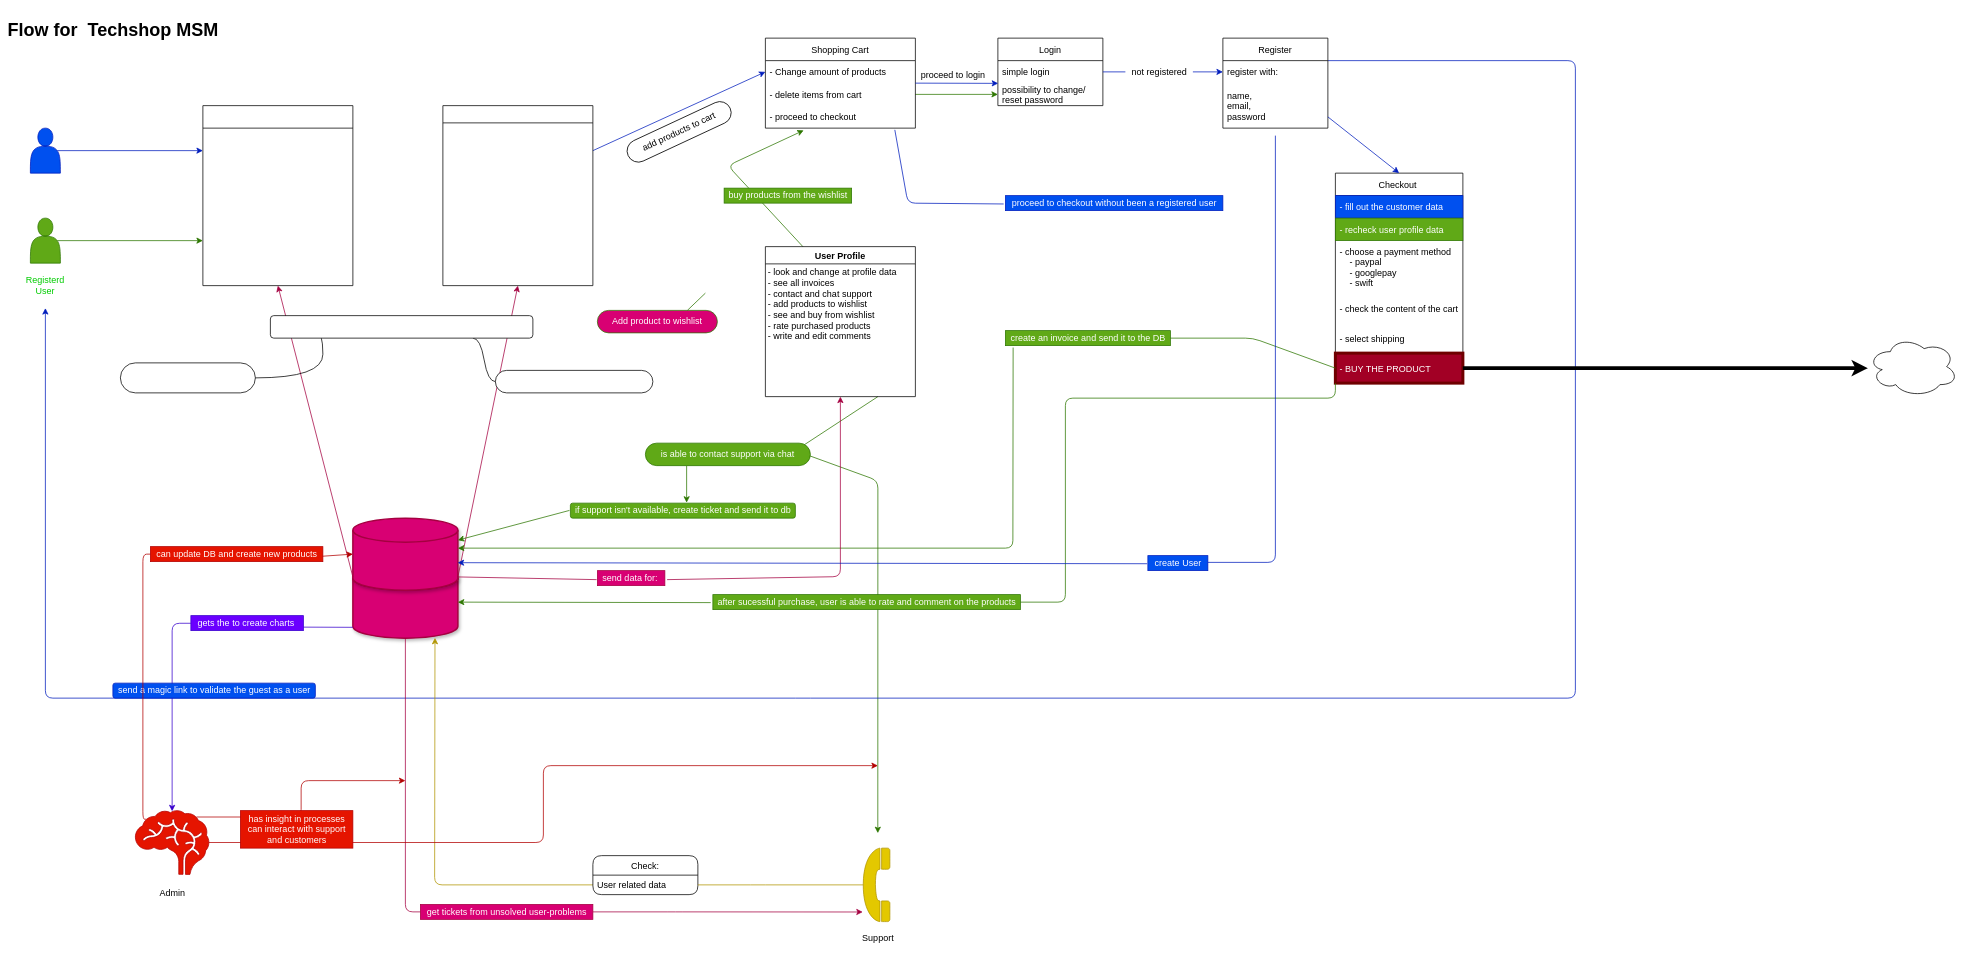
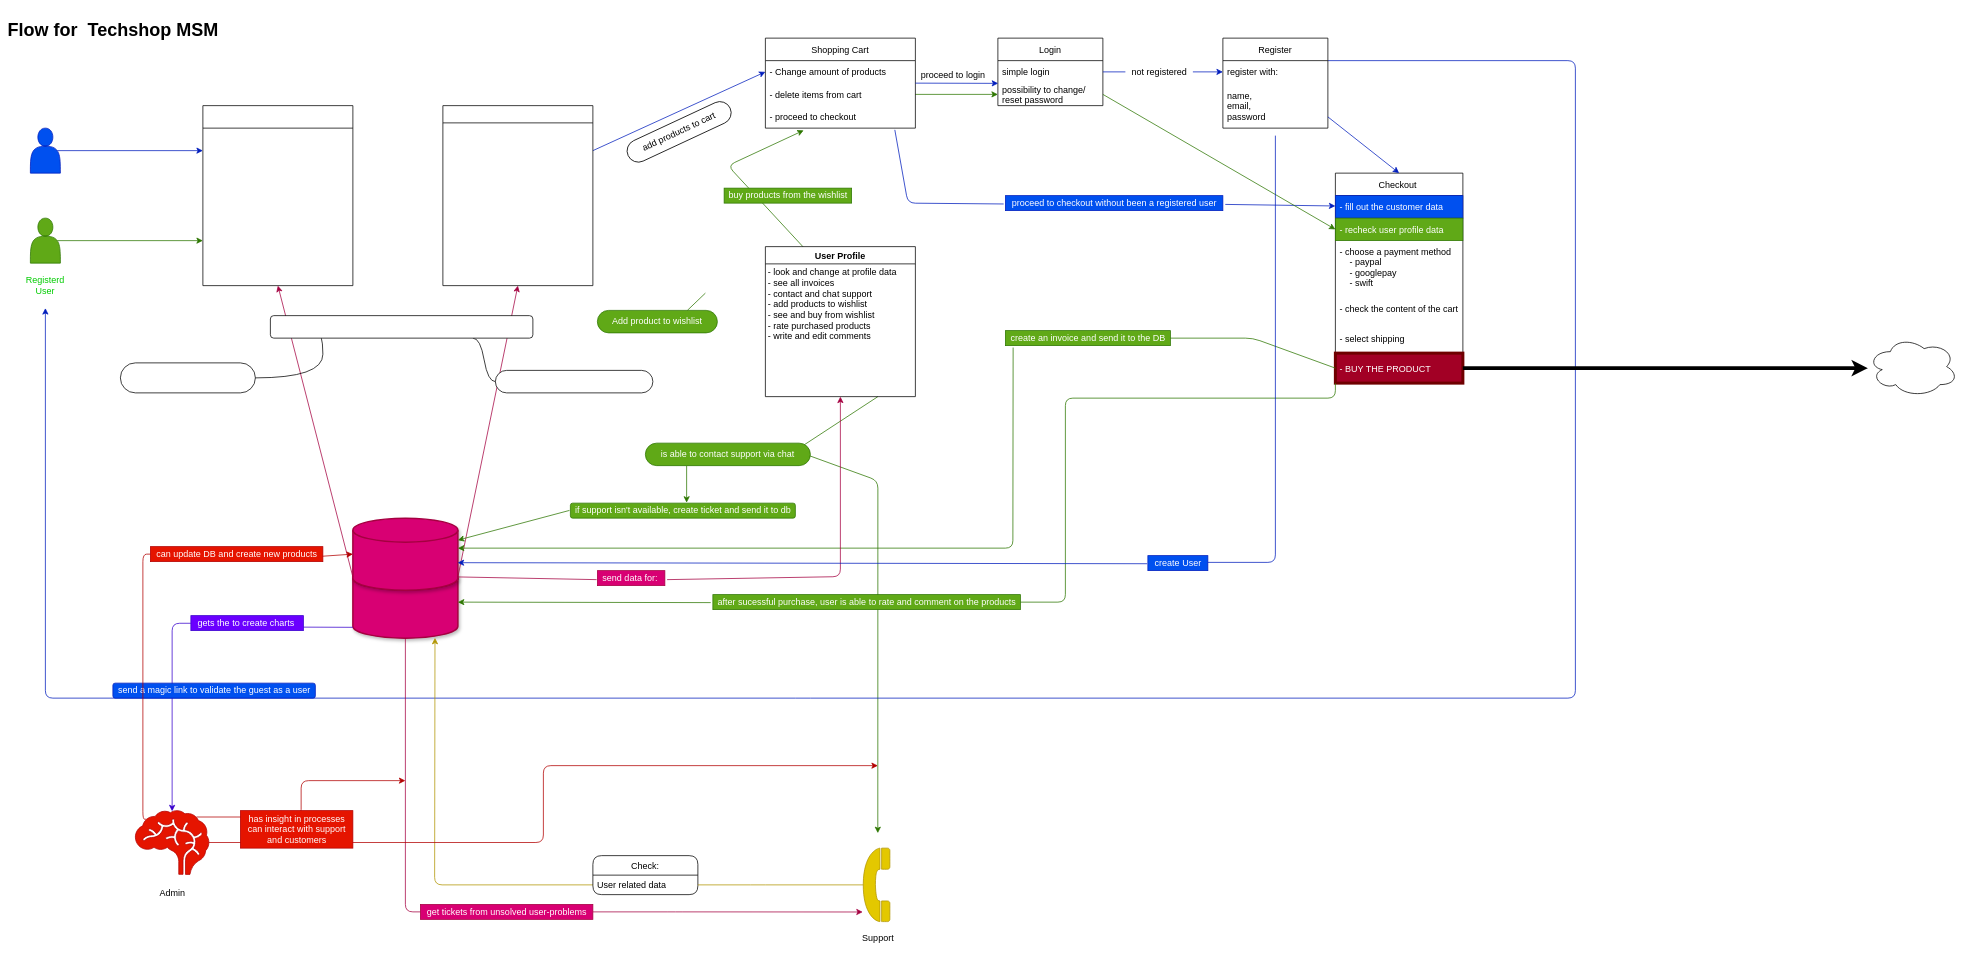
none -> (1217, 160)
none -> (1304, 205)
(657, 321) -> (657, 321)
